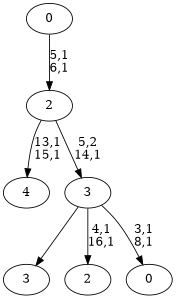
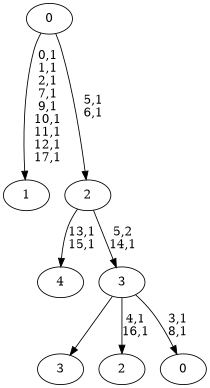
none -> (26, 195)
